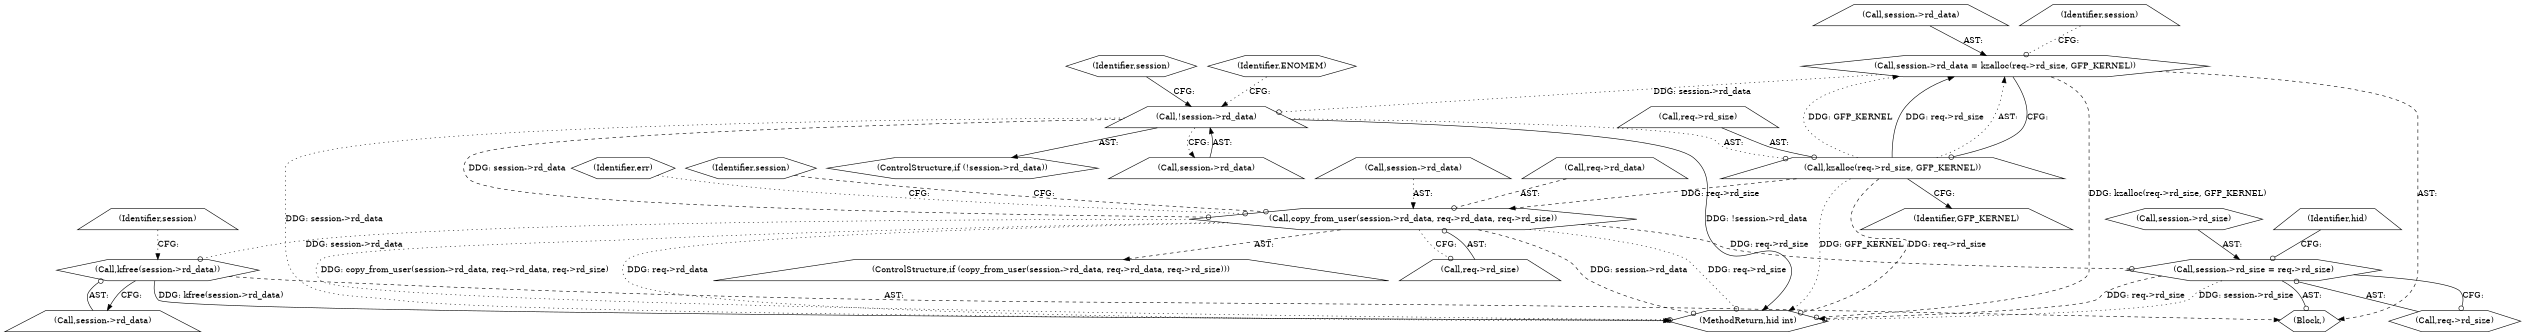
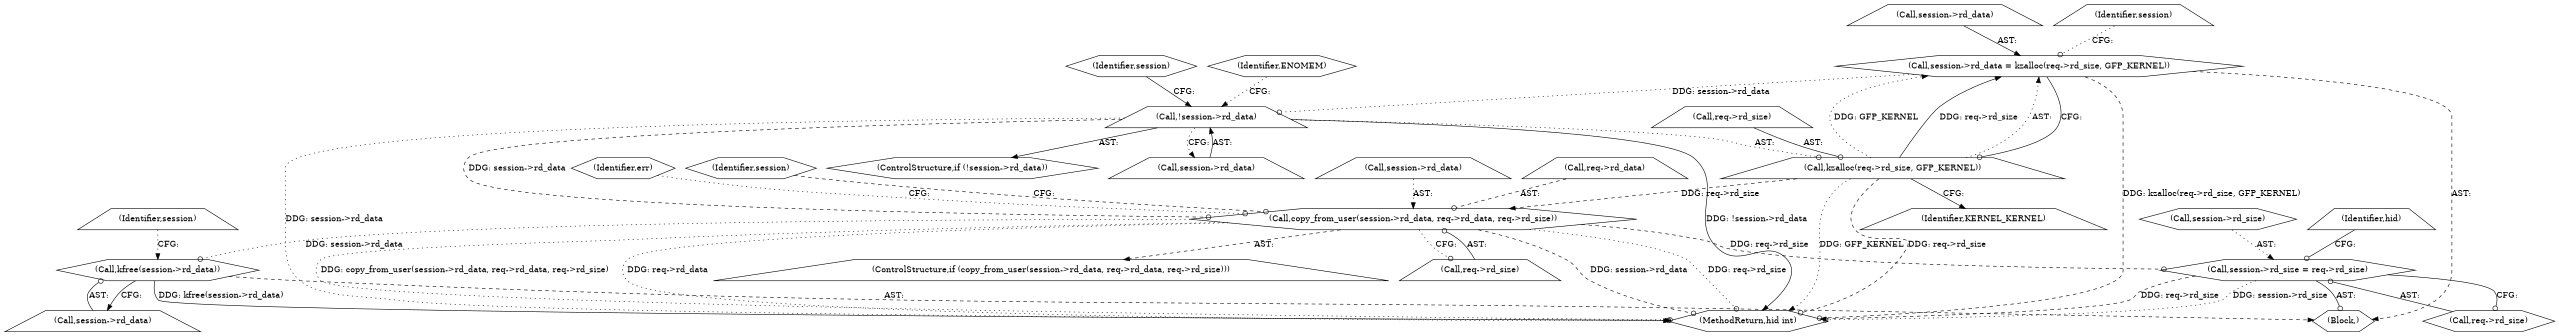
(1967, 219) -> (1984, 219)
(2216, 243) -> (2250, 243)
